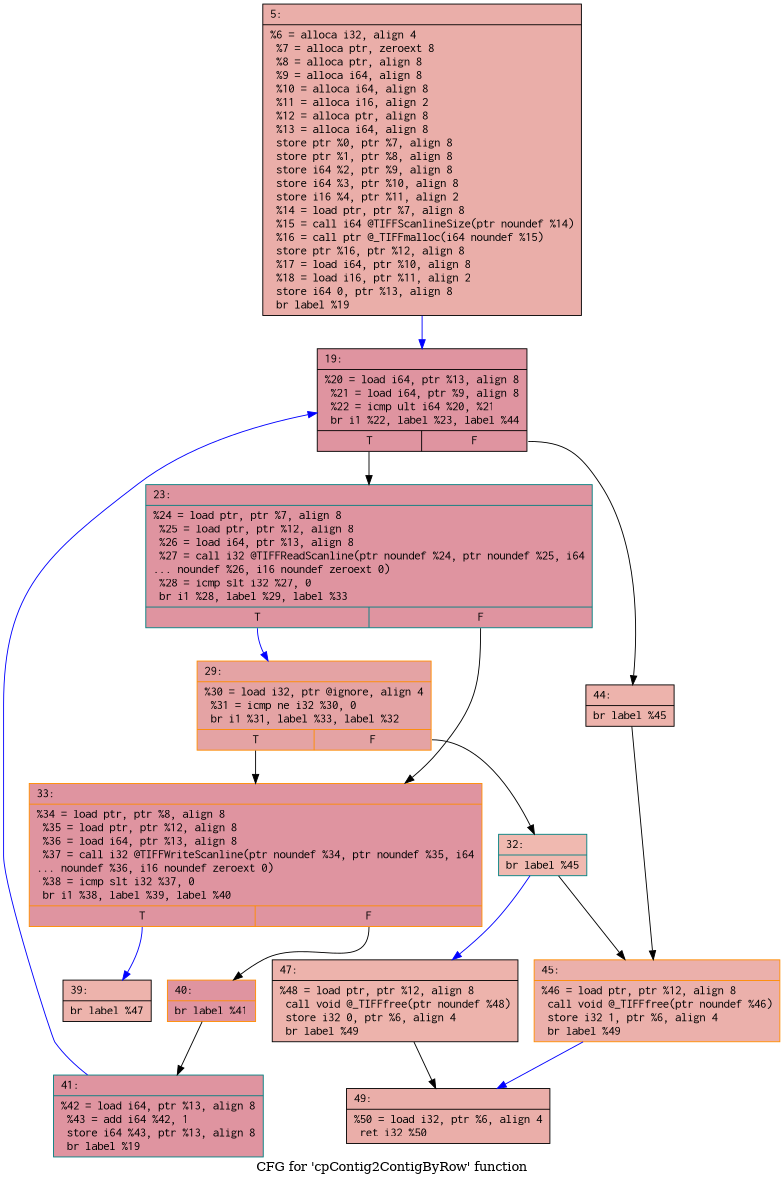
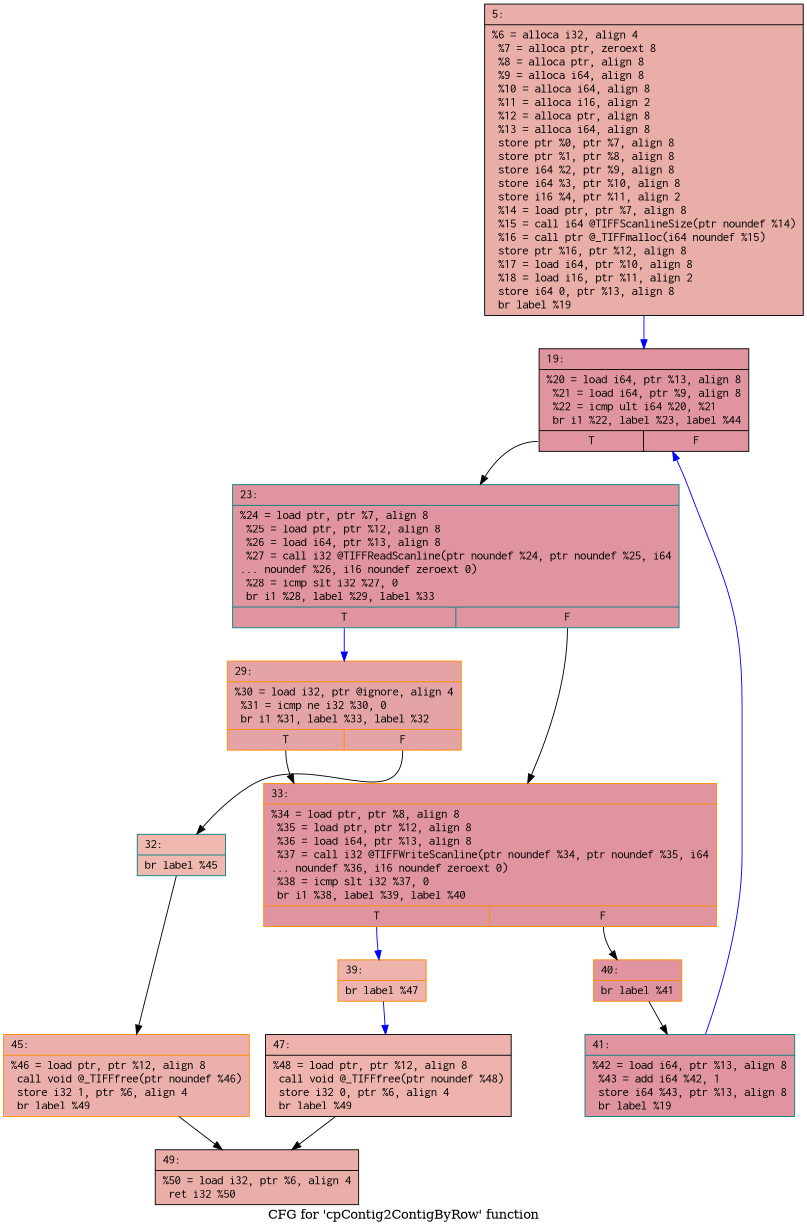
(630, 706) -> none
(498, 918) -> (384, 1013)
(107, 1001) -> (382, 981)
(544, 1063) -> (197, 1130)
